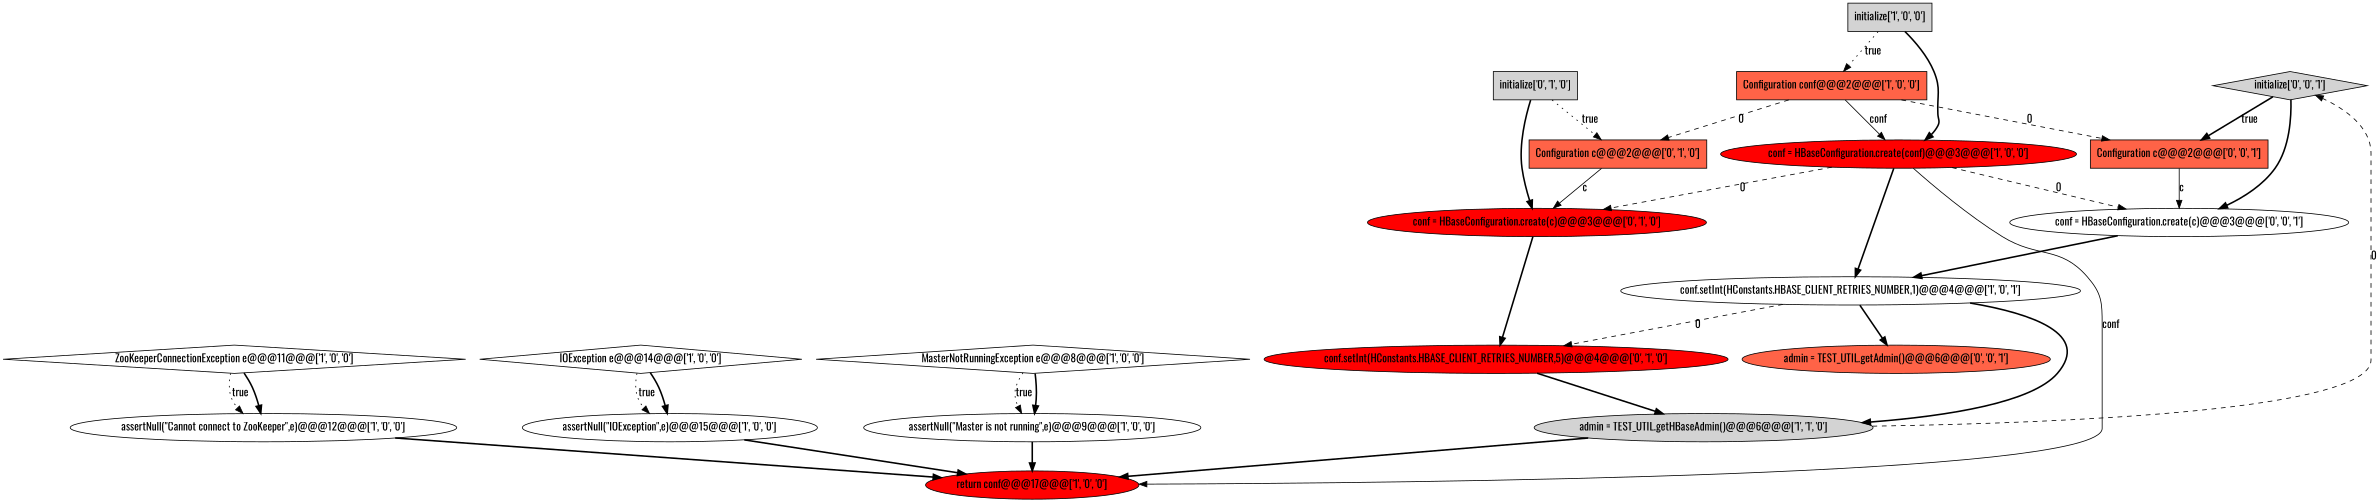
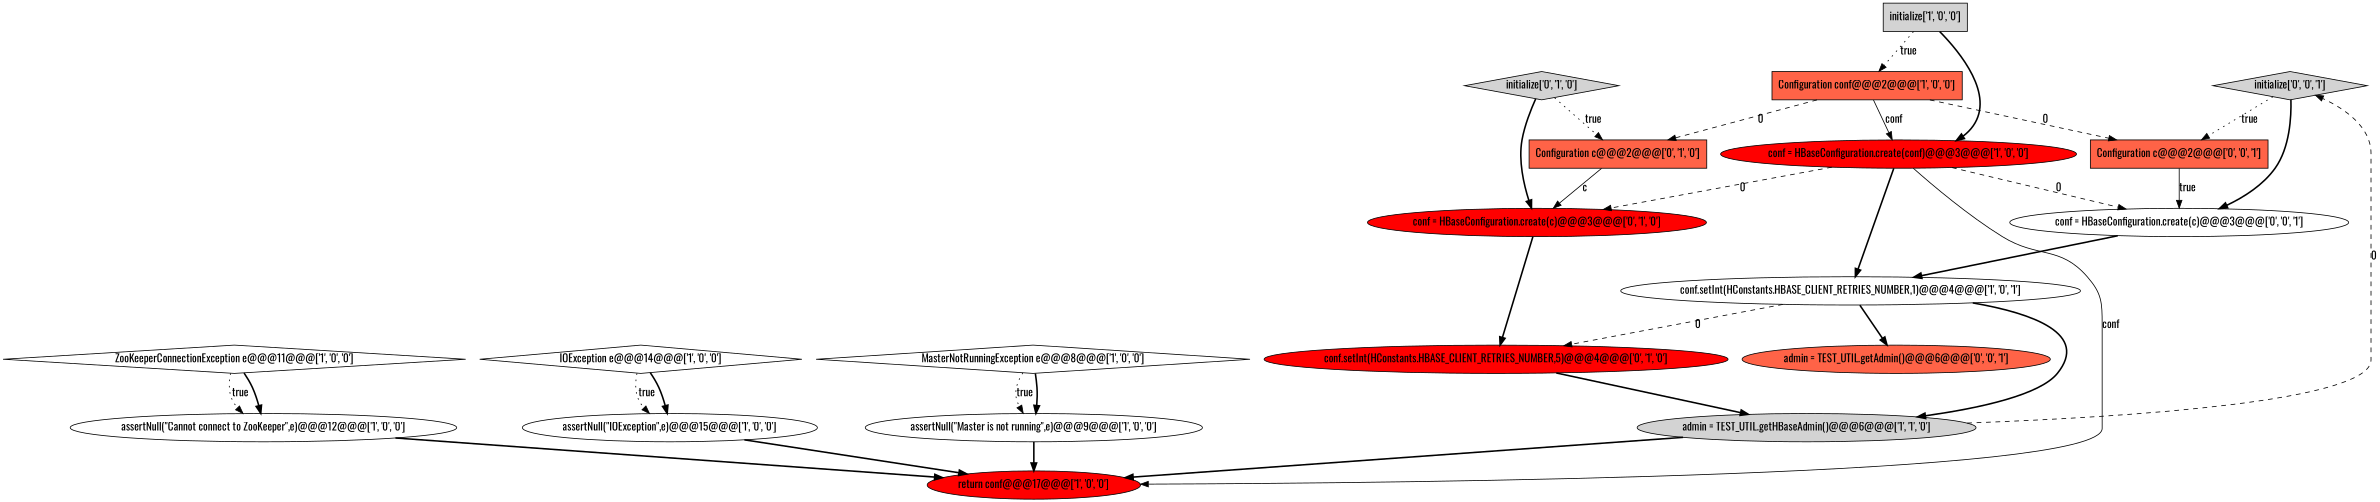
(1535, 86) -> (1542, 86)
(2241, 116) -> (2241, 116)
(2182, 188) -> (2188, 188)
